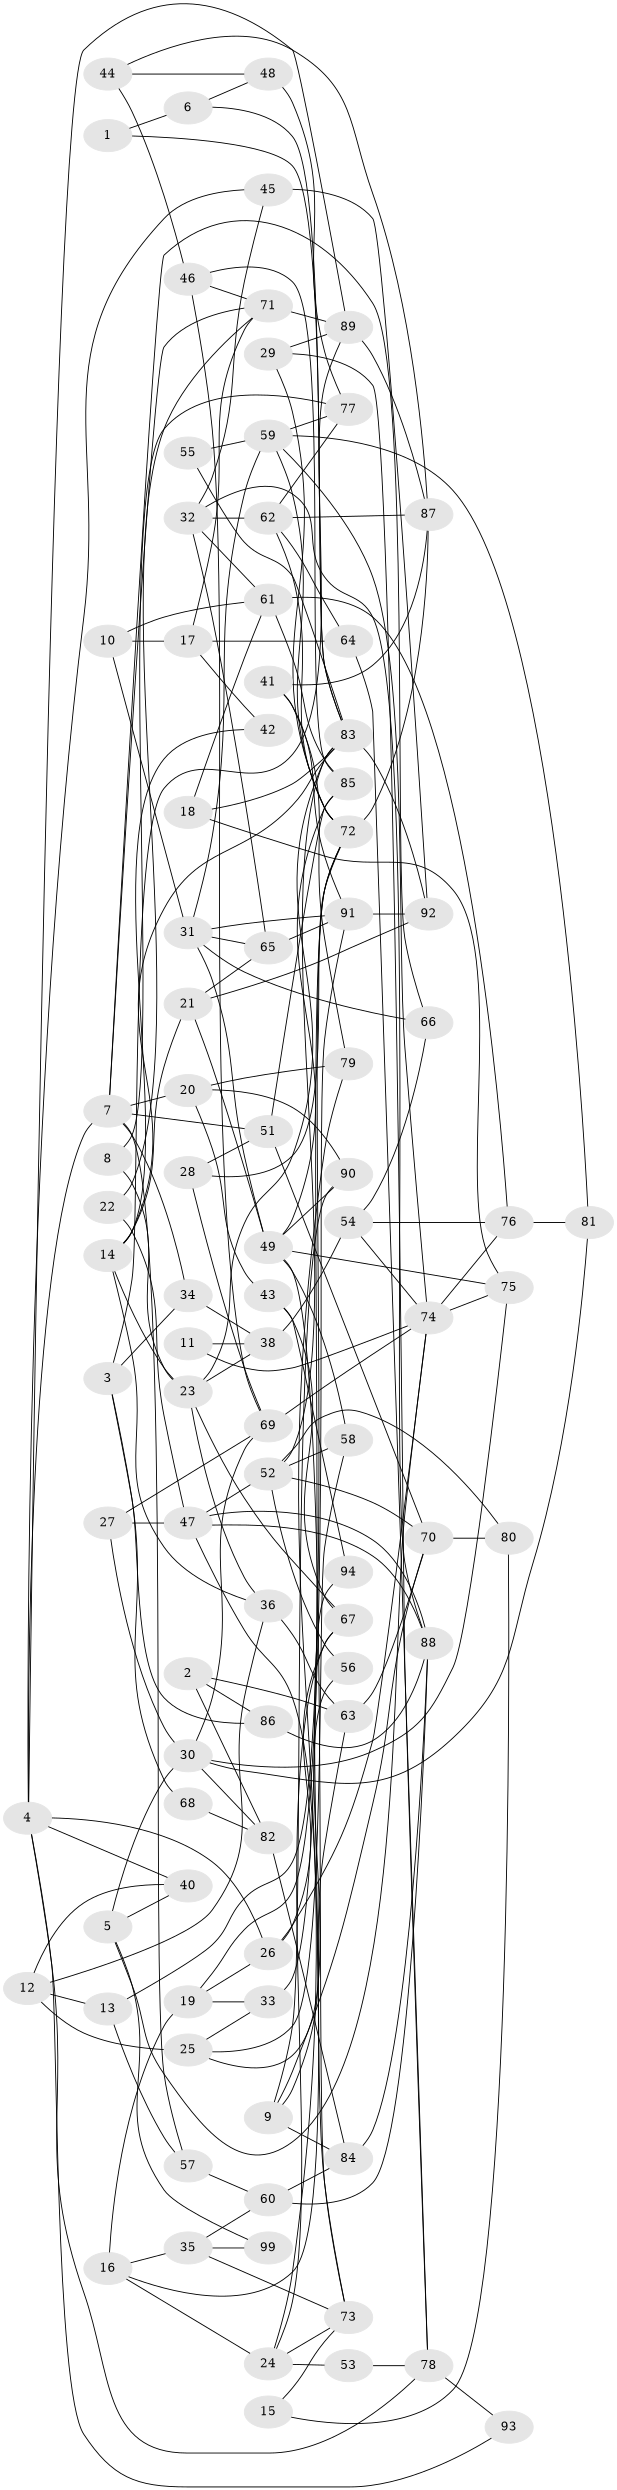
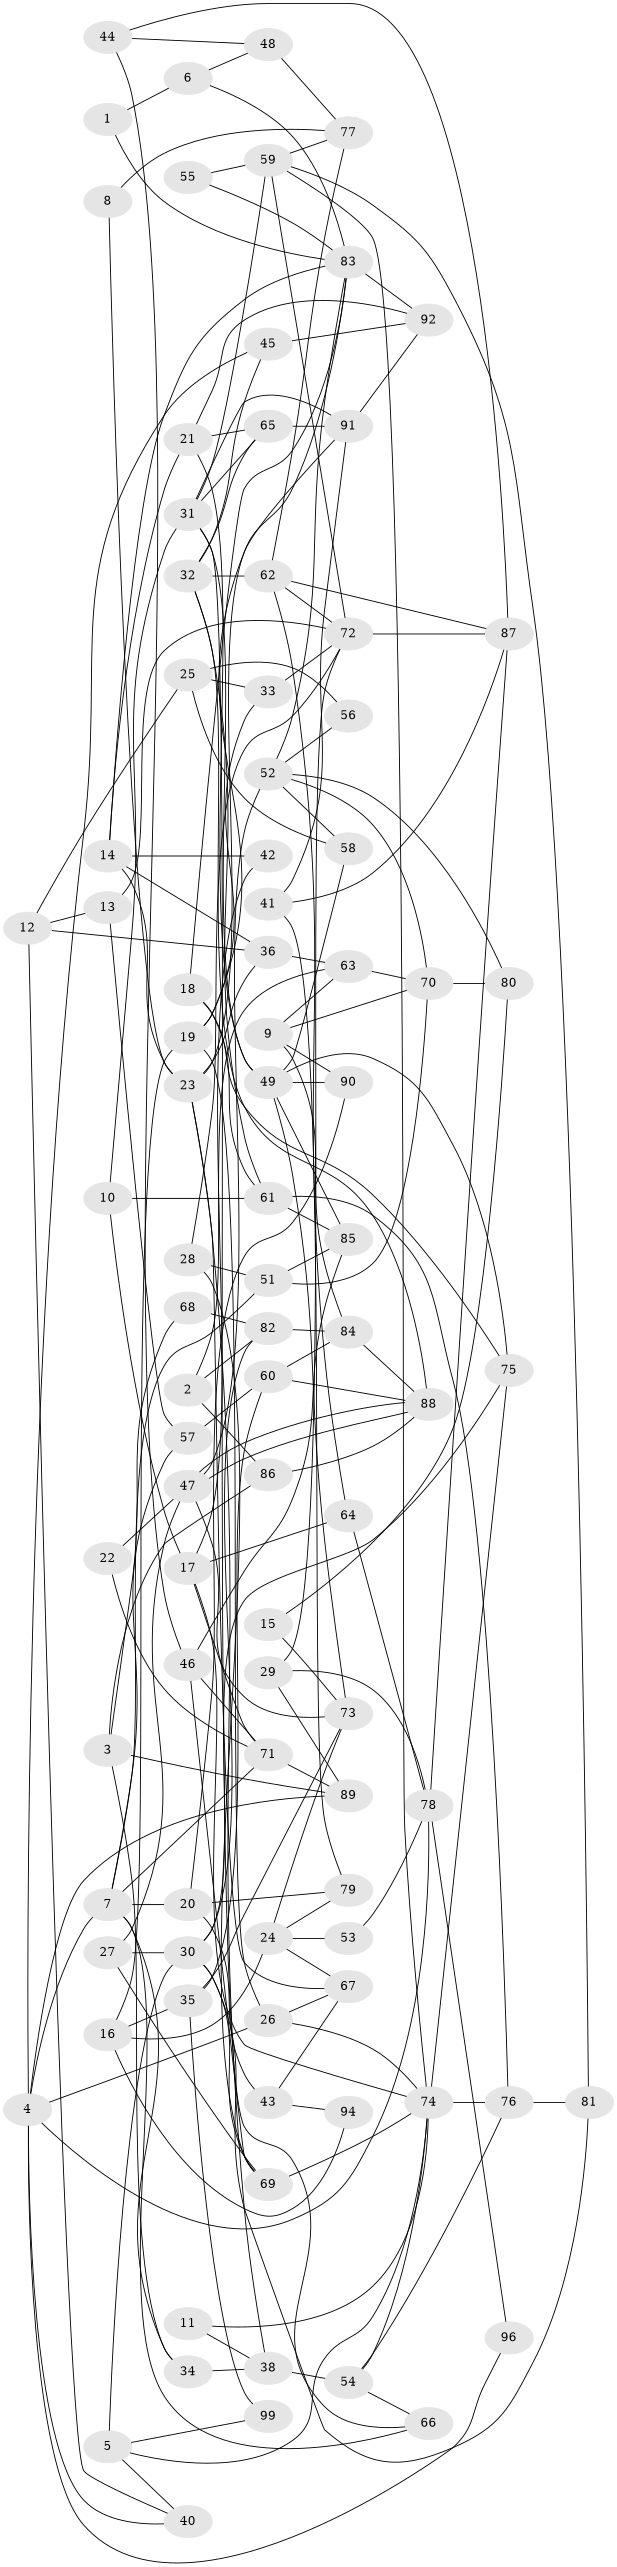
(400, 417) -> (468, 1220)
none -> (214, 1837)
(509, 2427) -> (509, 2338)
